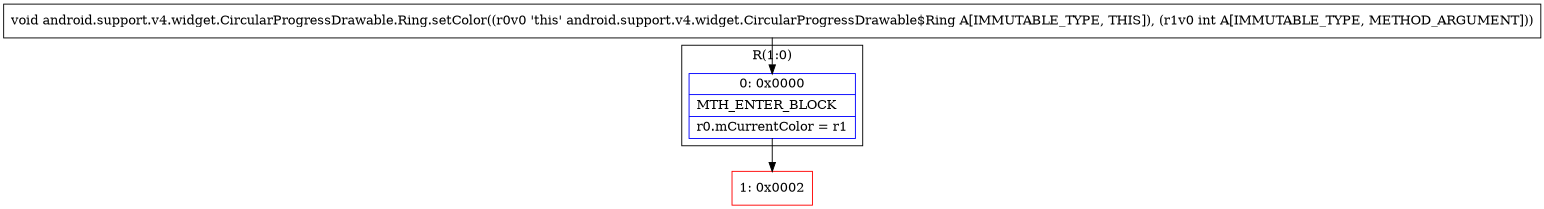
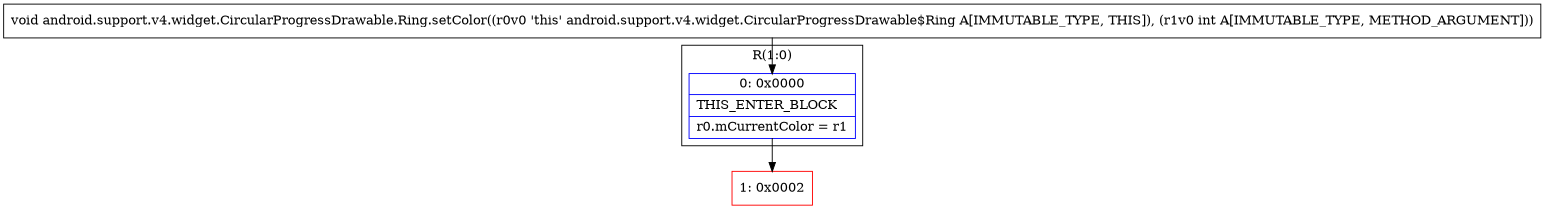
(767, 105) -> (767, 105)
